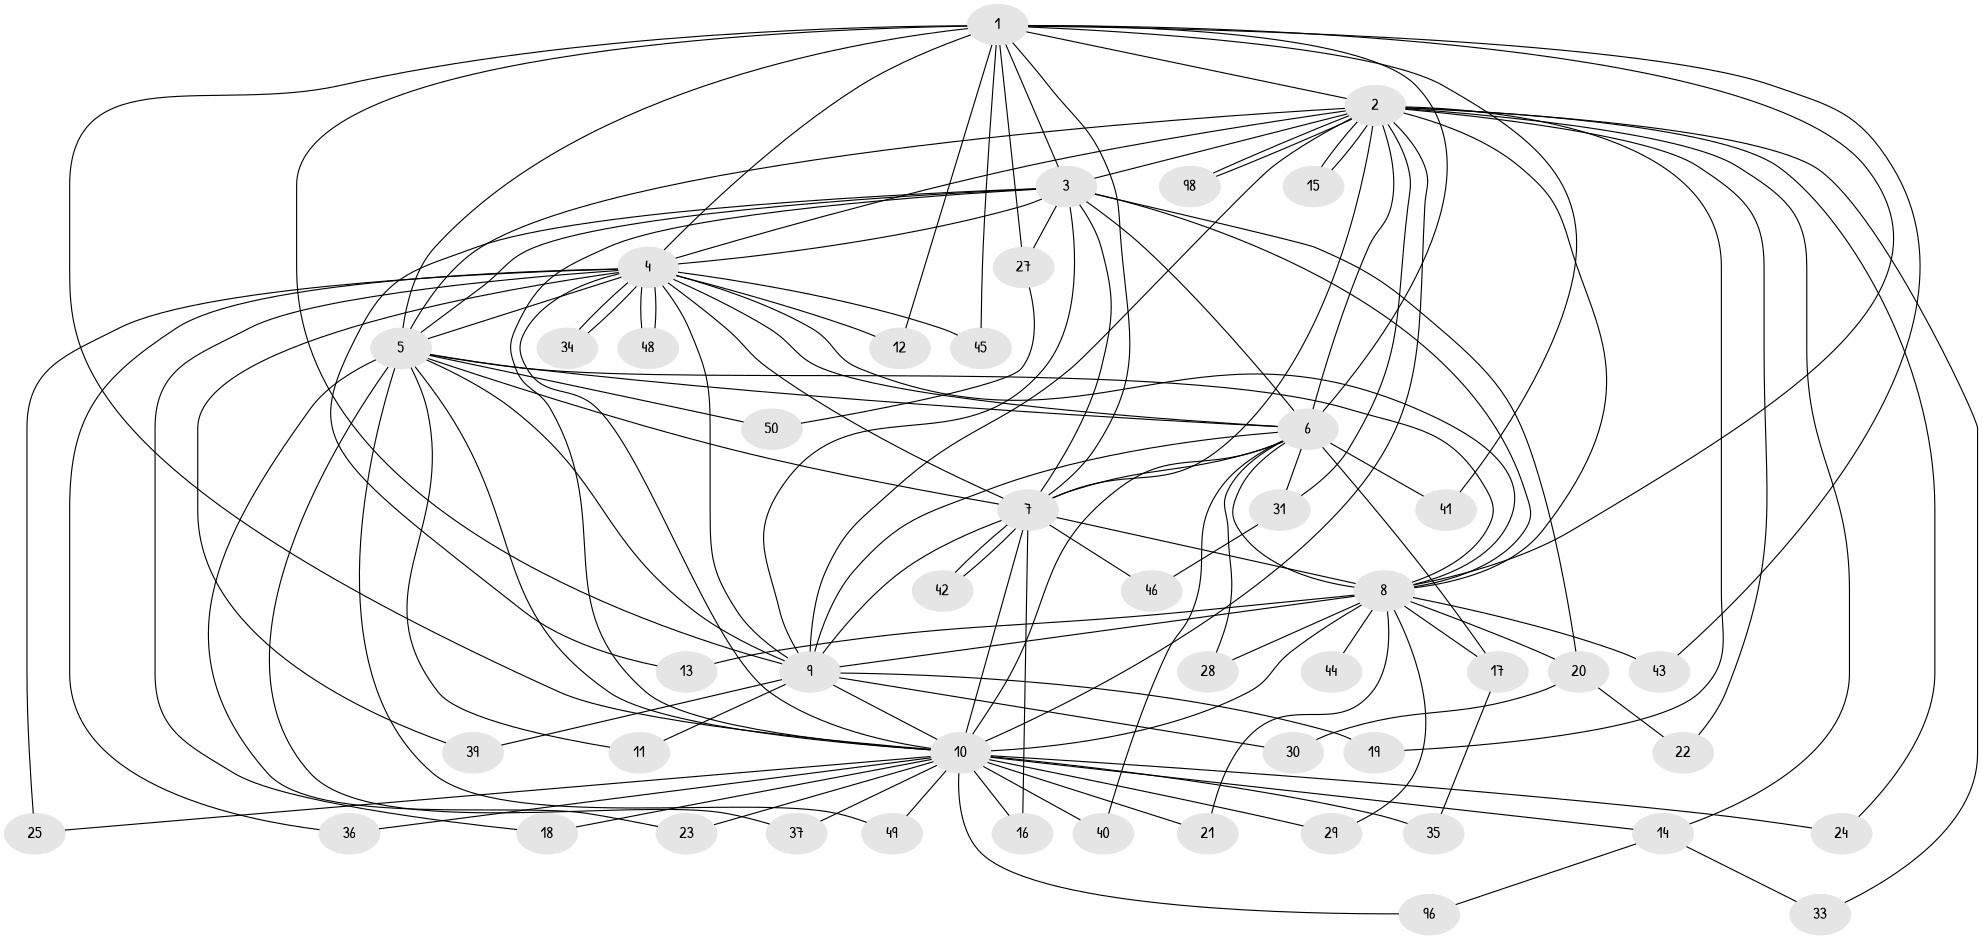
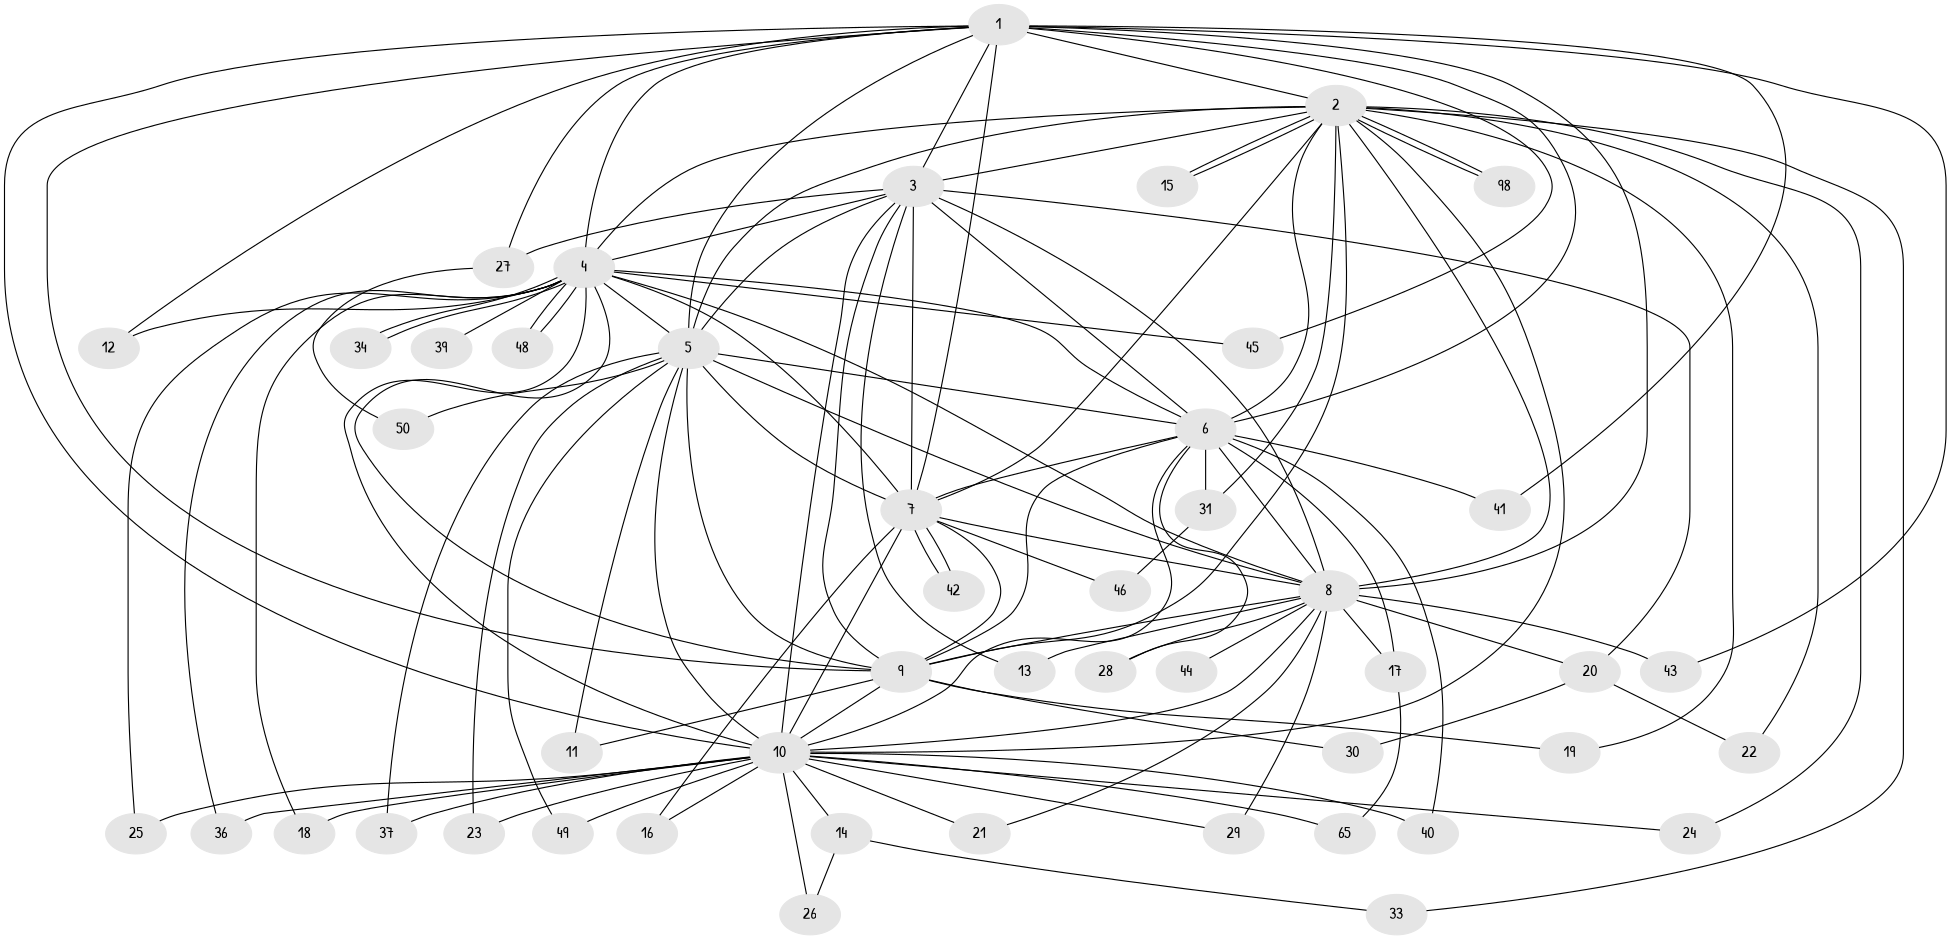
(1807, 355) -> none
(621, 717) -> none
(1434, 834) -> (1345, 834)
(1429, 915) -> (810, 915)
